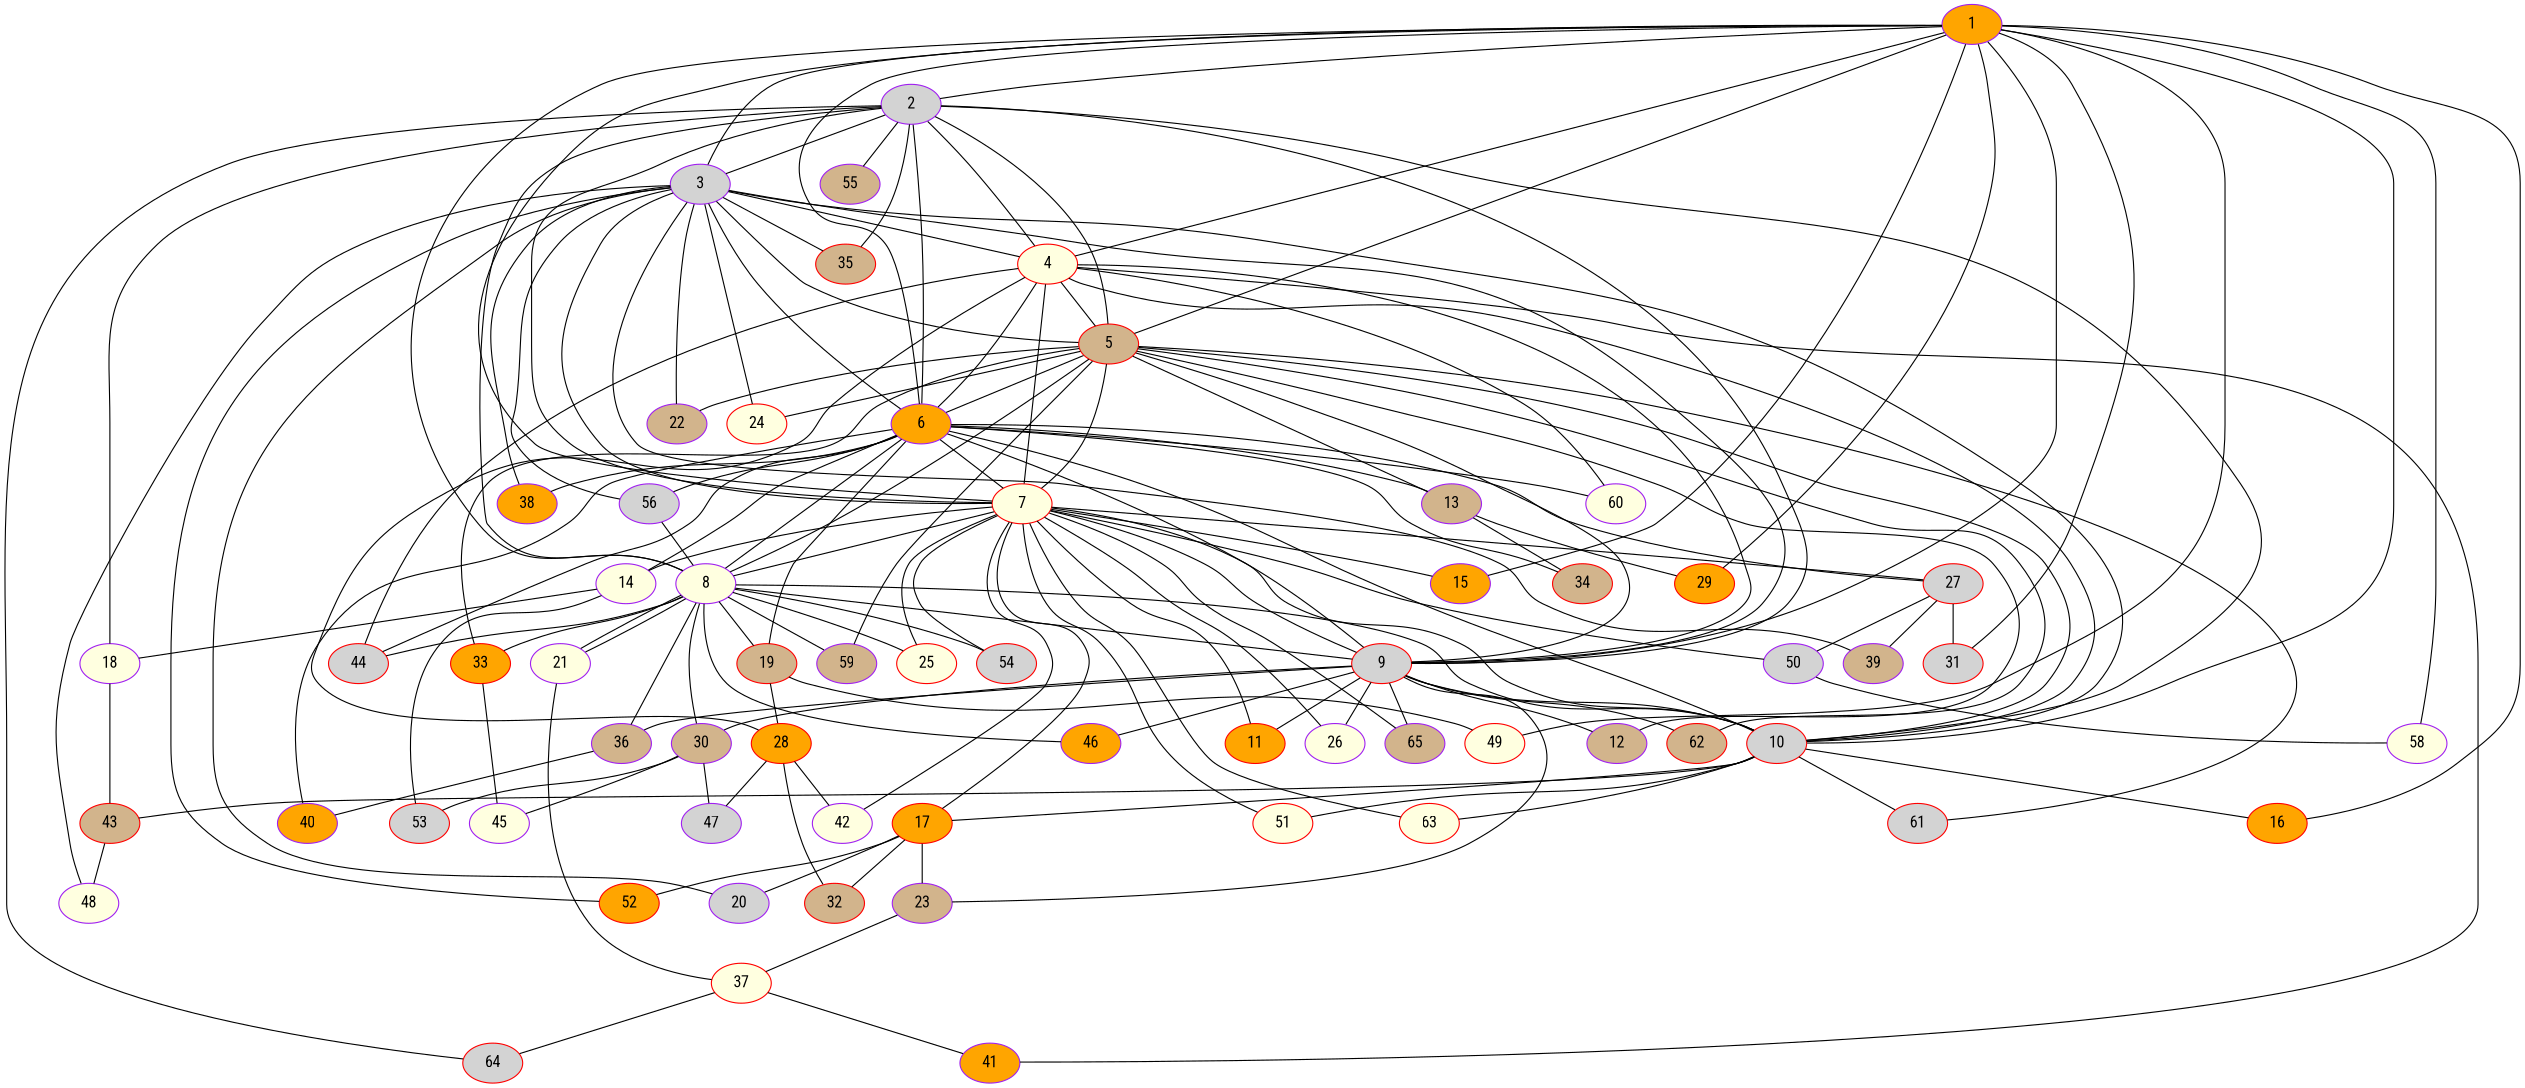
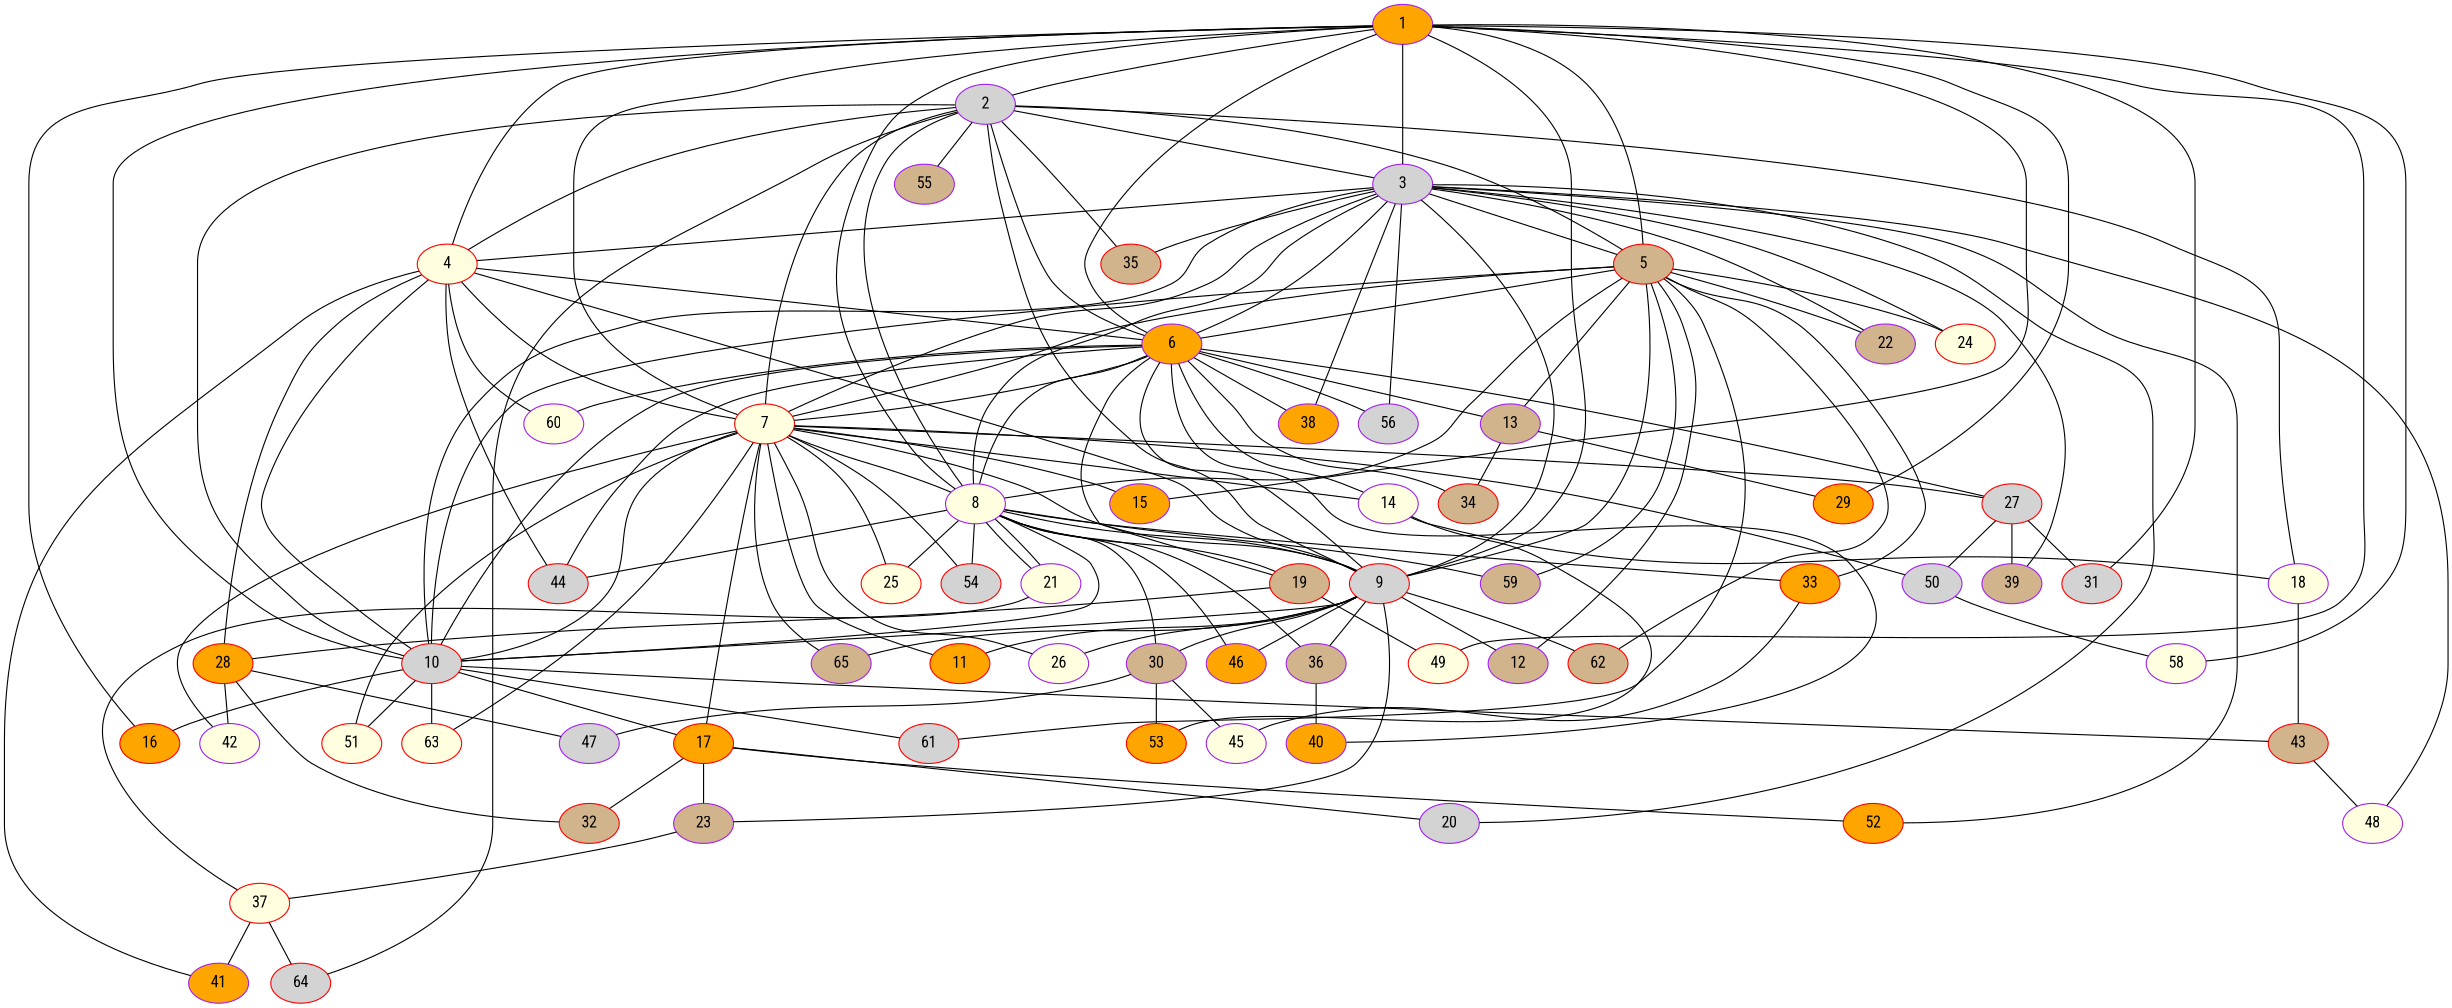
(1078, 304) -> none
(678, 544) -> (1248, 285)
(419, 823) -> (1156, 744)
